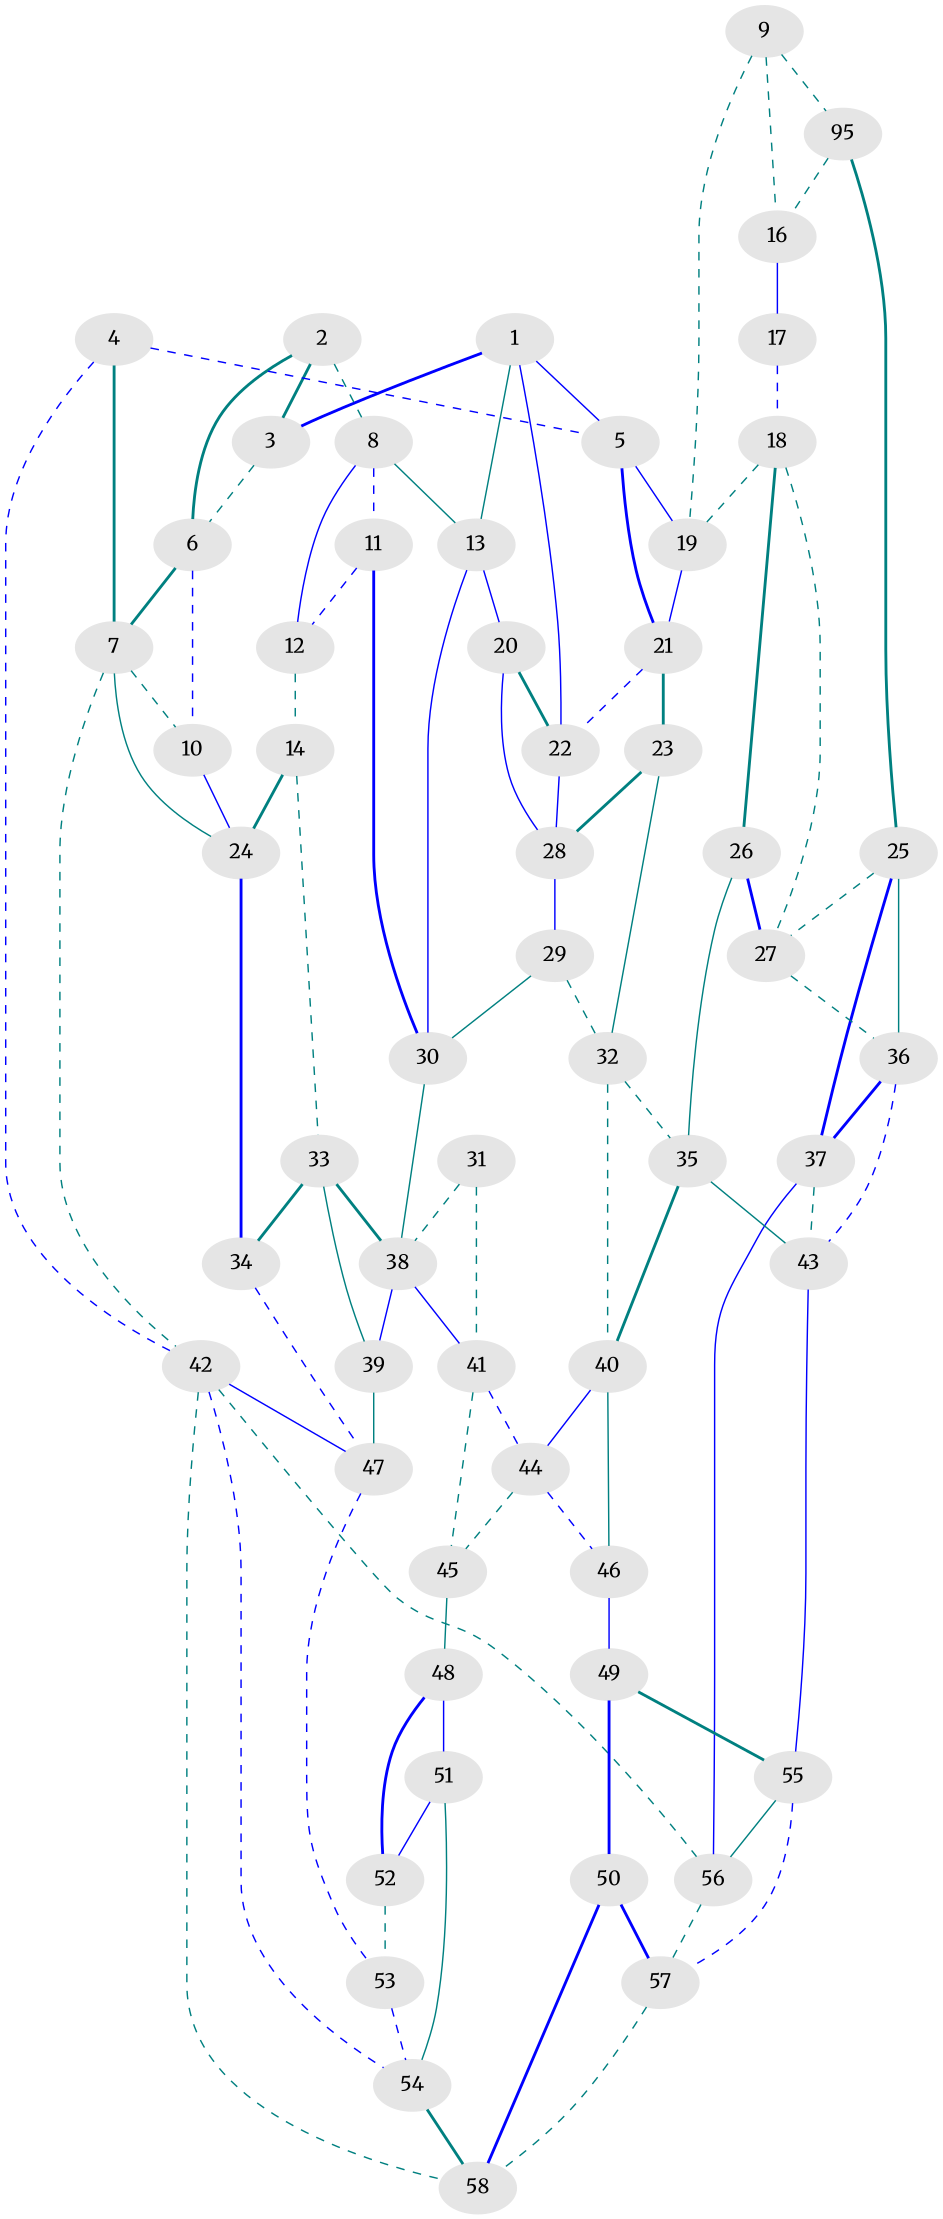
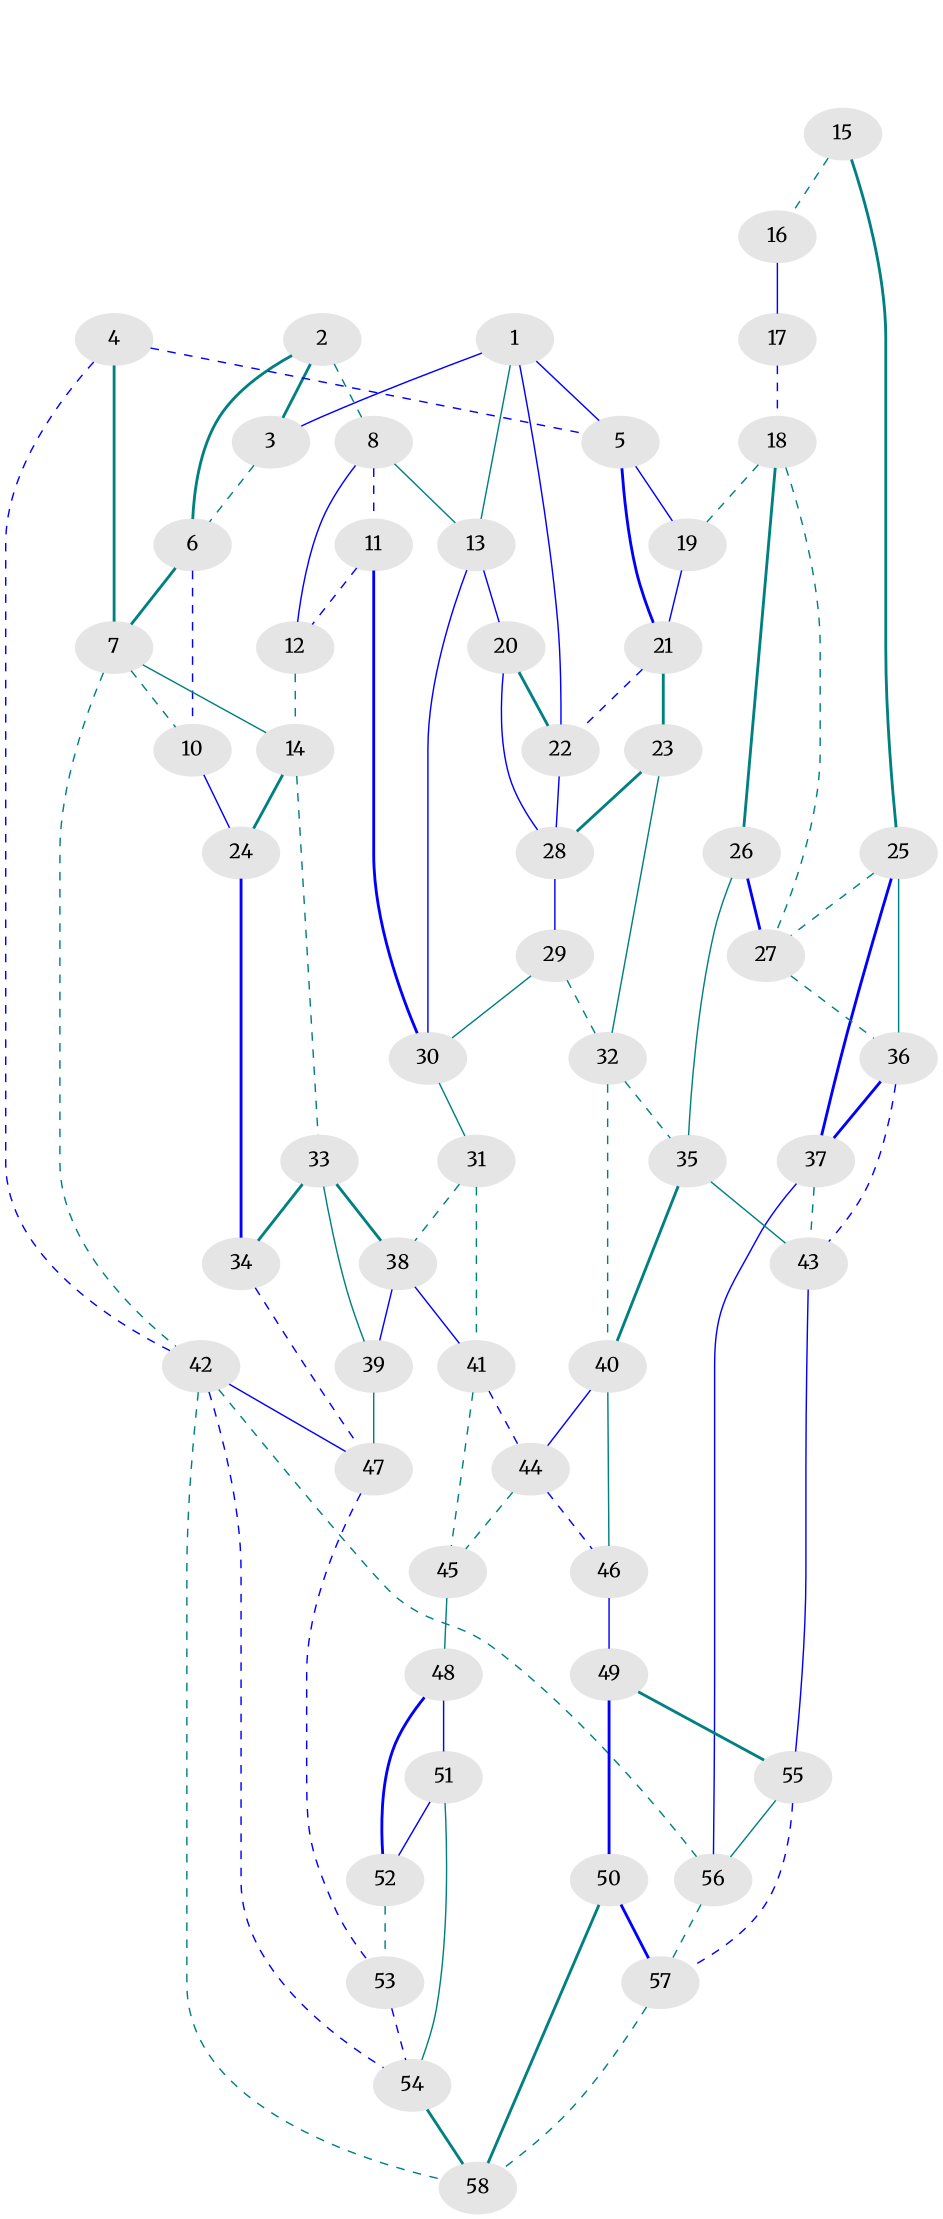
(765, 31) -> none
(843, 134) -> (843, 134)
(396, 386) -> (396, 386)
(138, 770) -> (204, 699)
(413, 1161) -> (452, 1109)
(543, 2034) -> (543, 2034)
